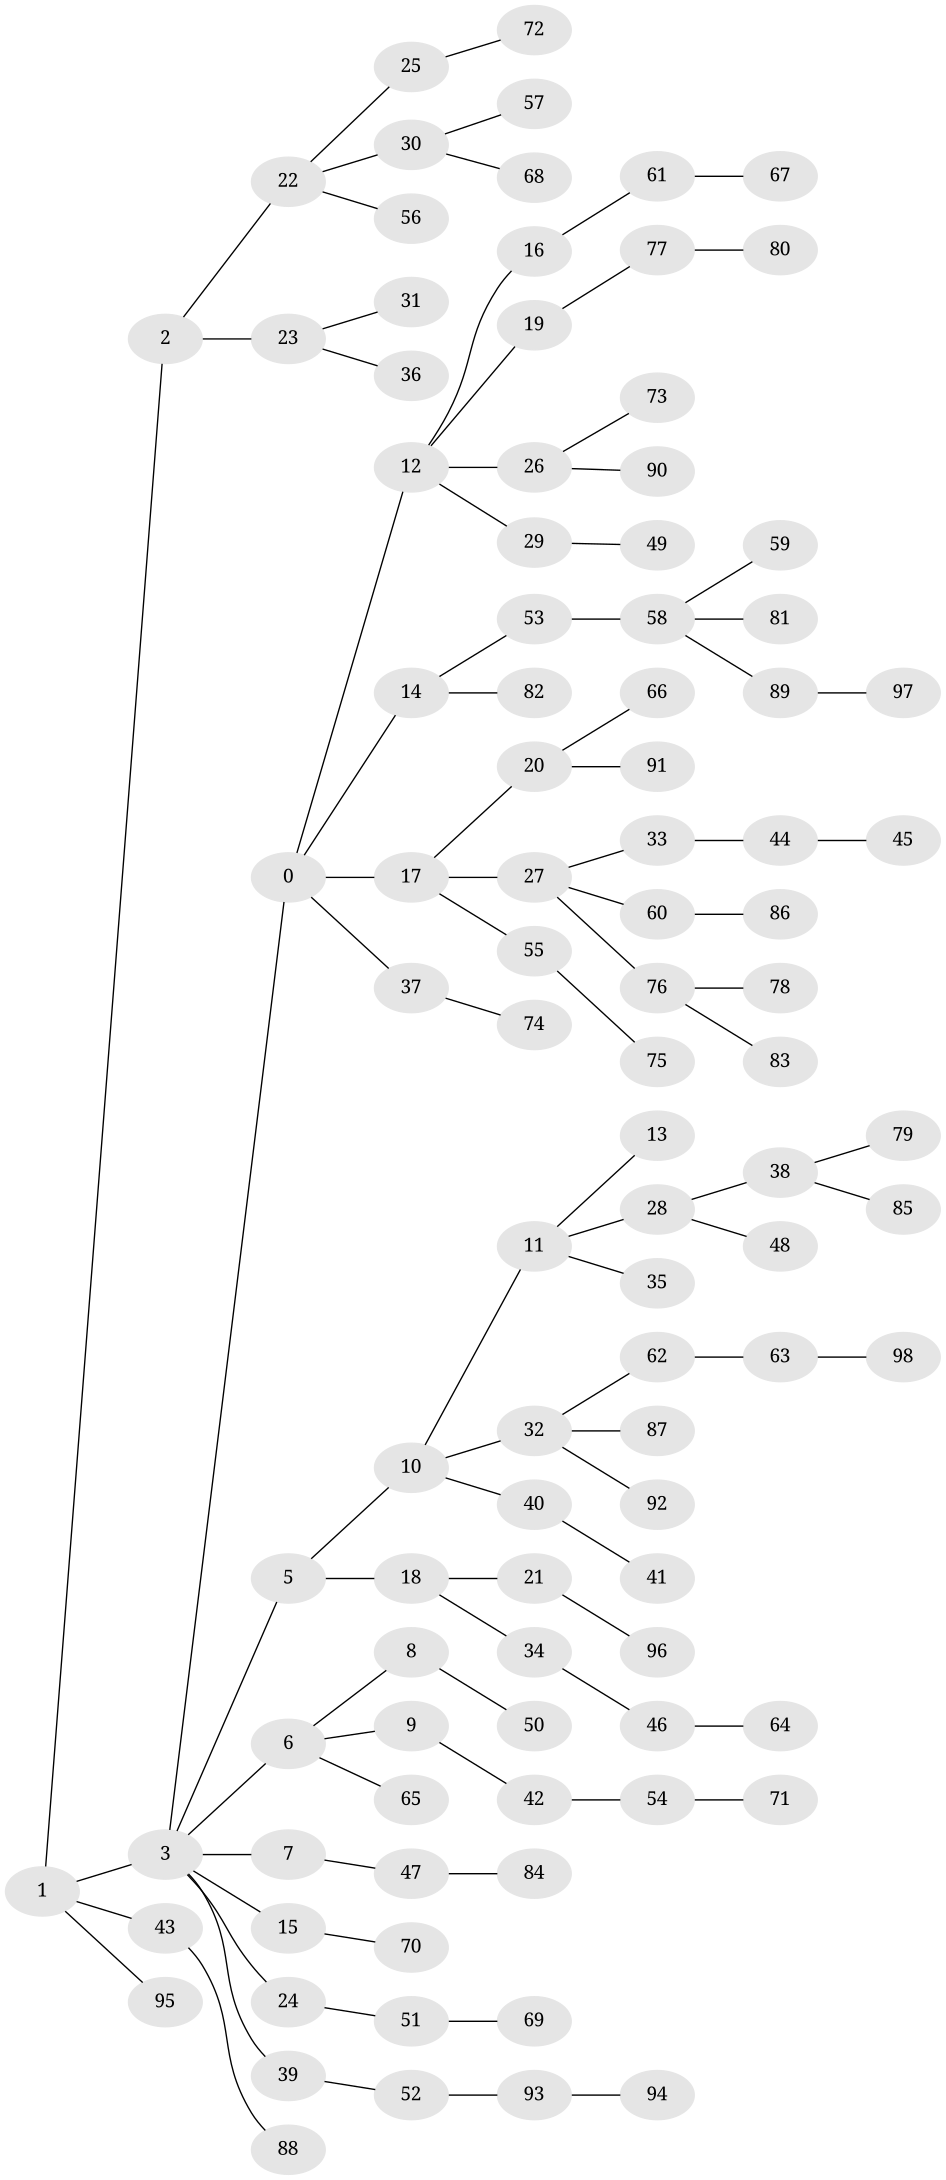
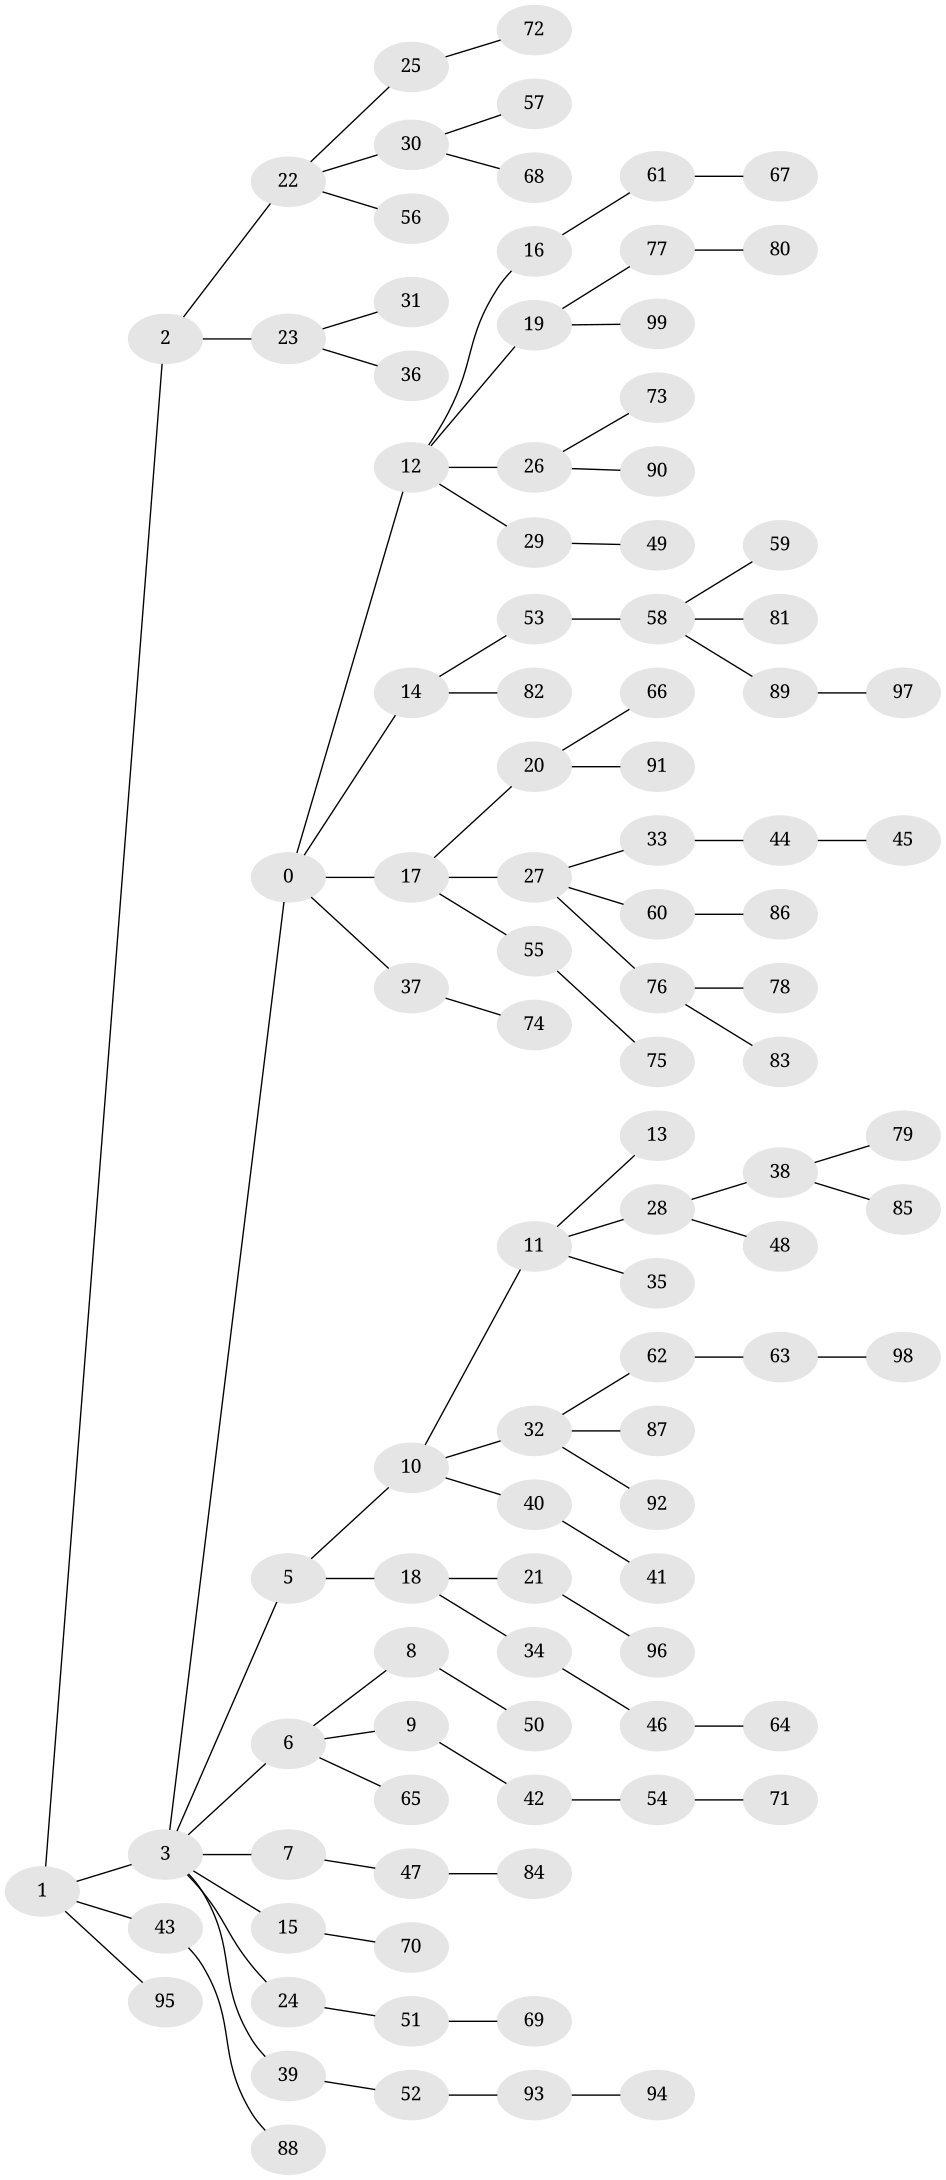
none -> (657, 324)
